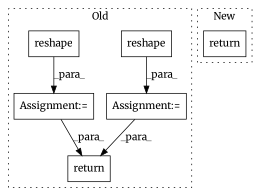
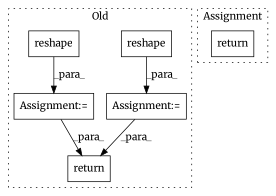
(225, 17) -> (233, 17)
